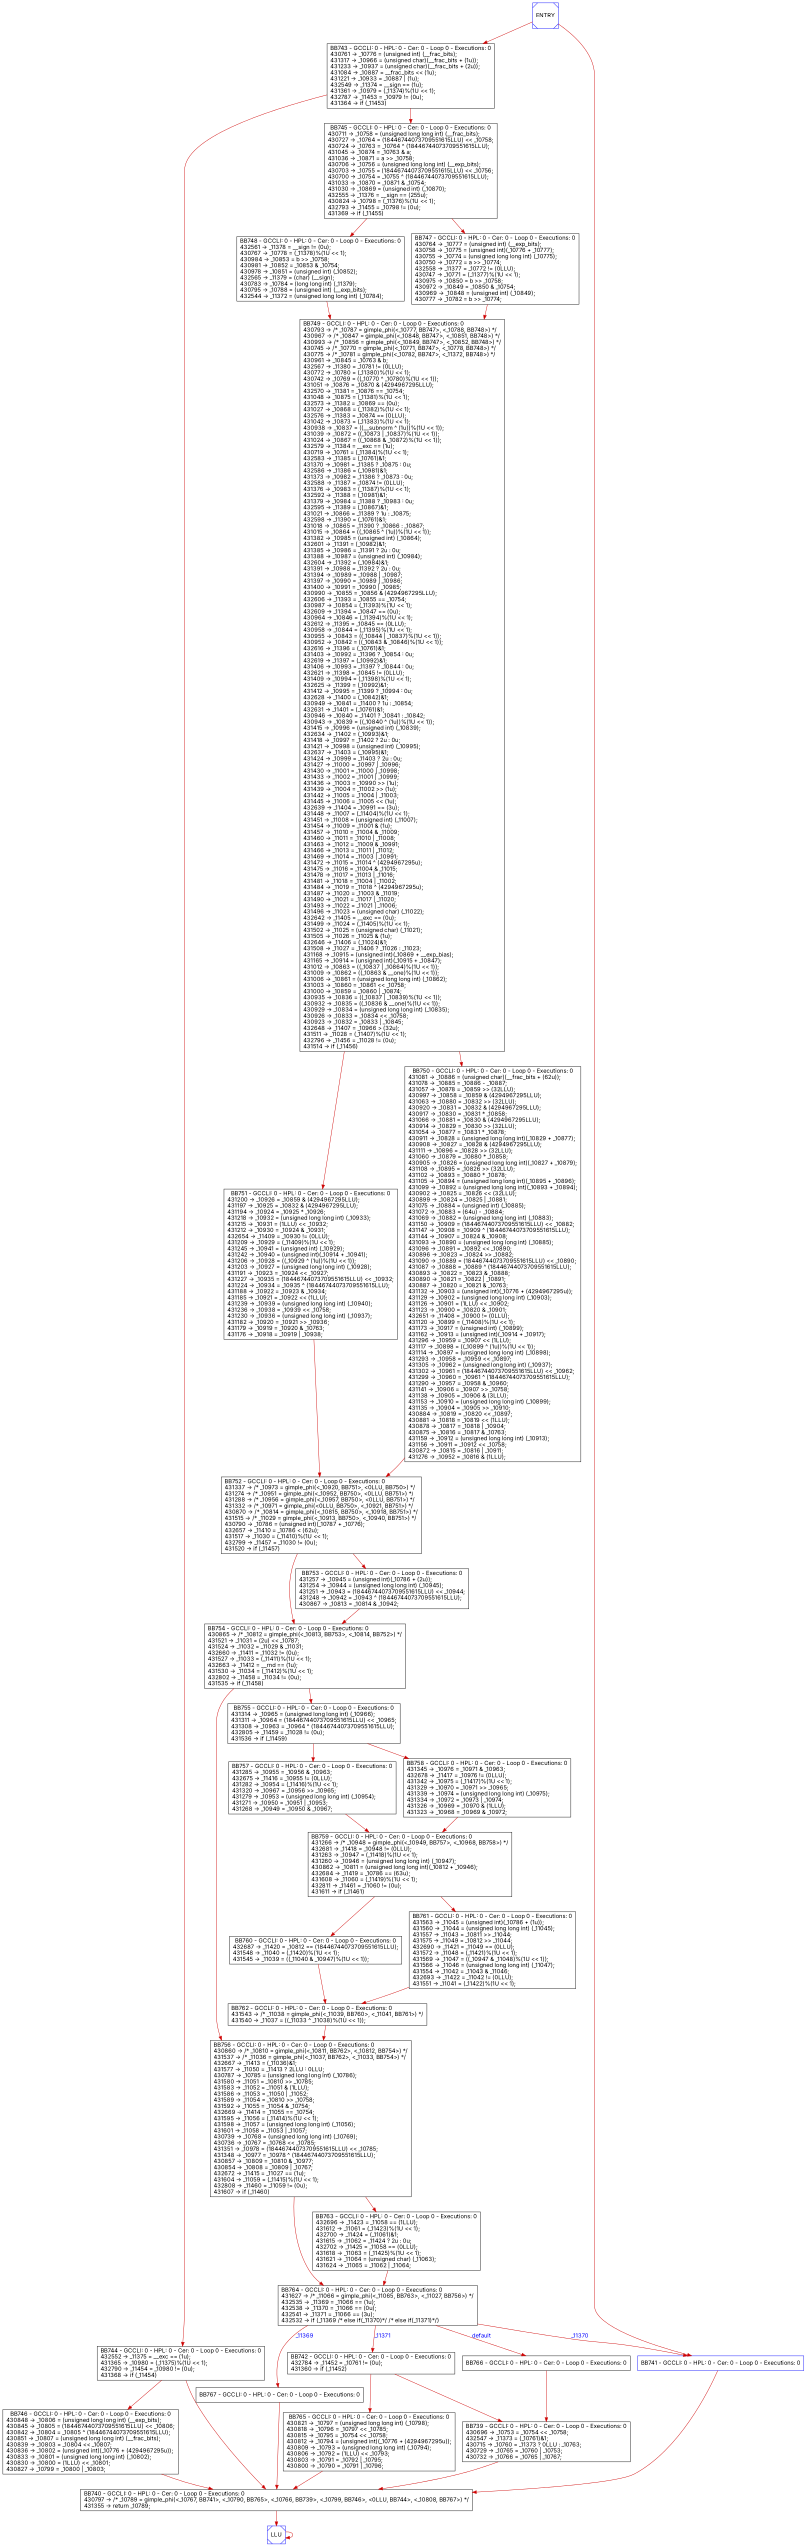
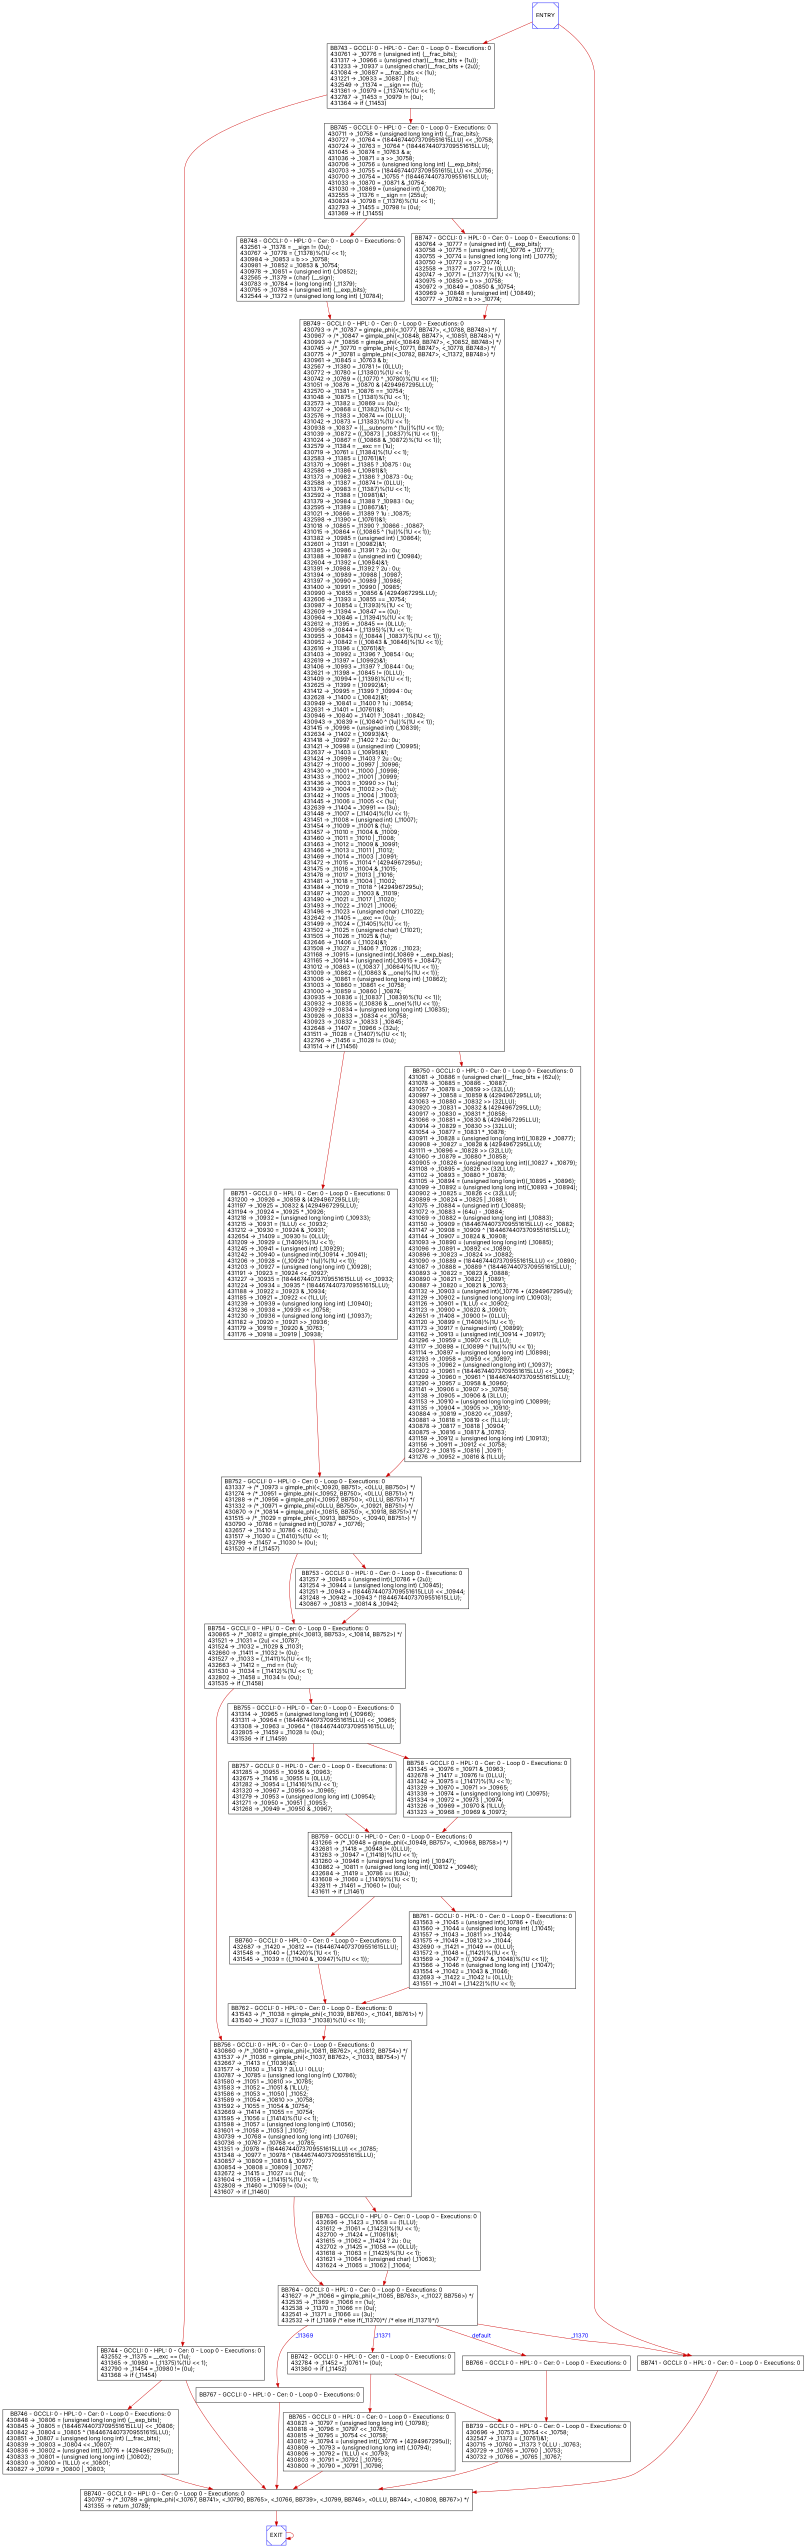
(721, 2363) -> (721, 2363)
(276, 2535) -> (276, 2536)
